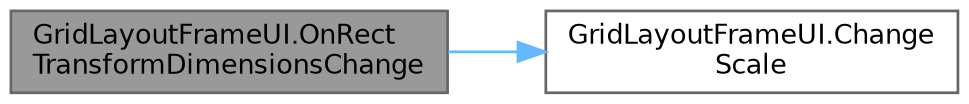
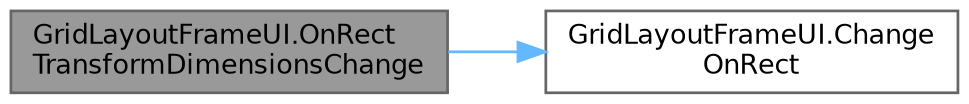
(752, 52) -> (752, 52)
